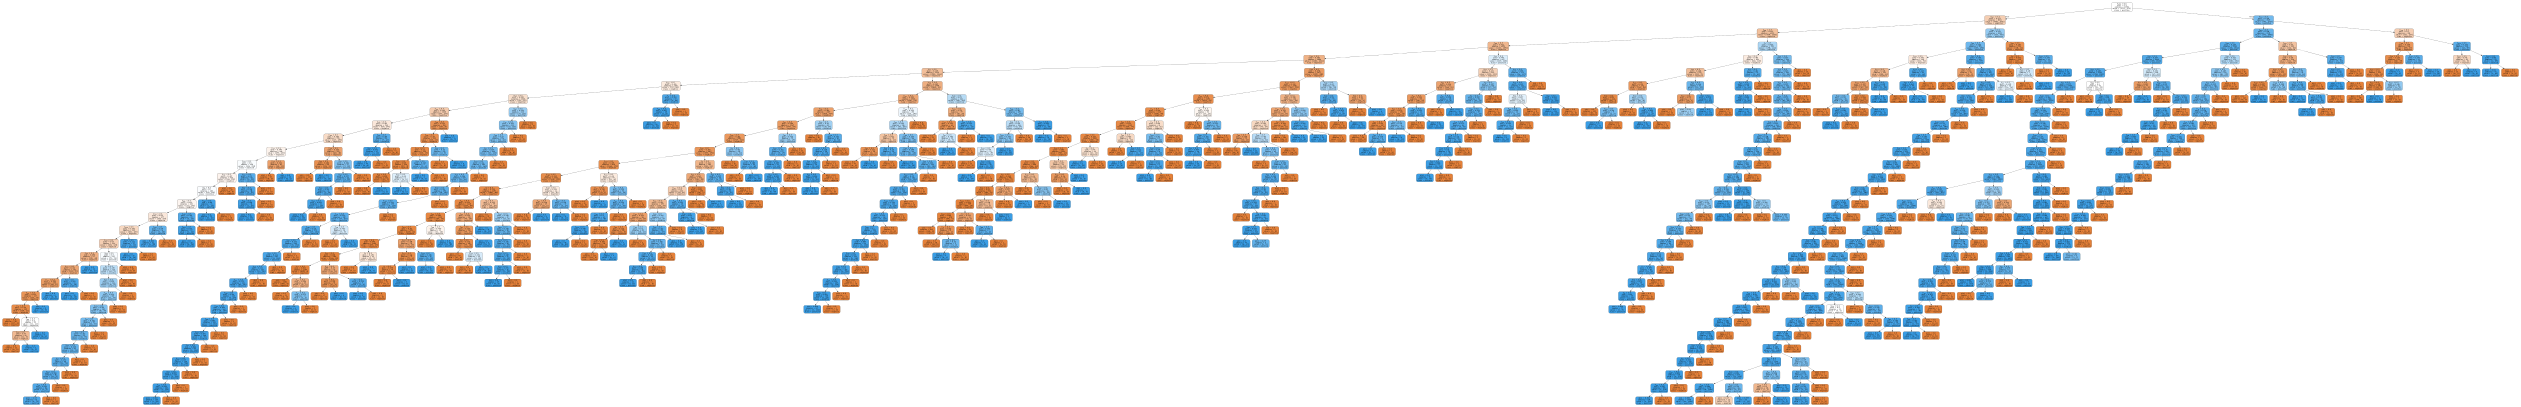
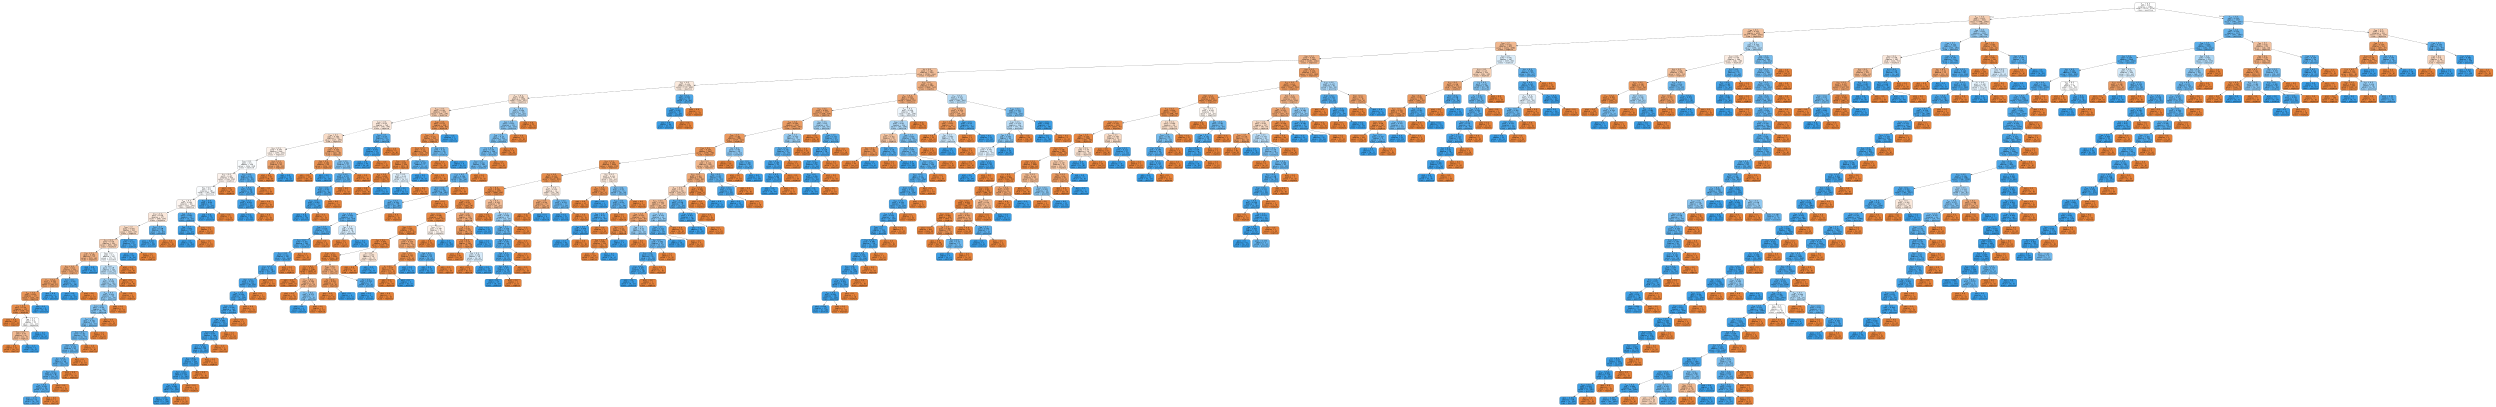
none -> (2388, 99)
(1686, 112) -> none
